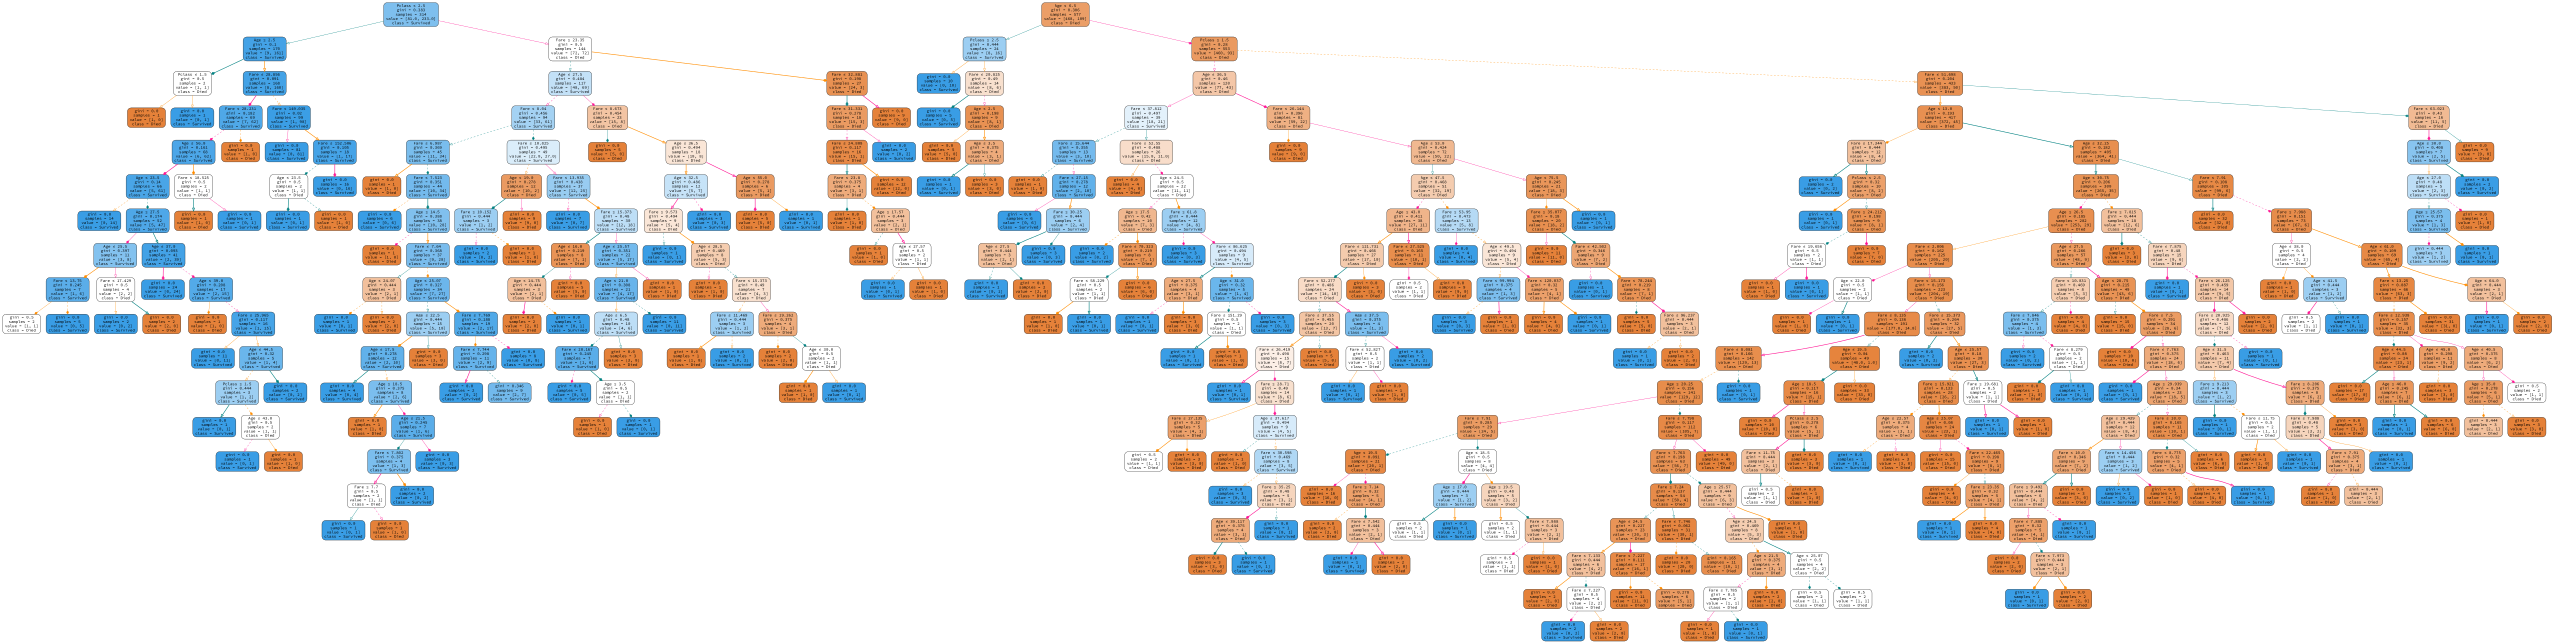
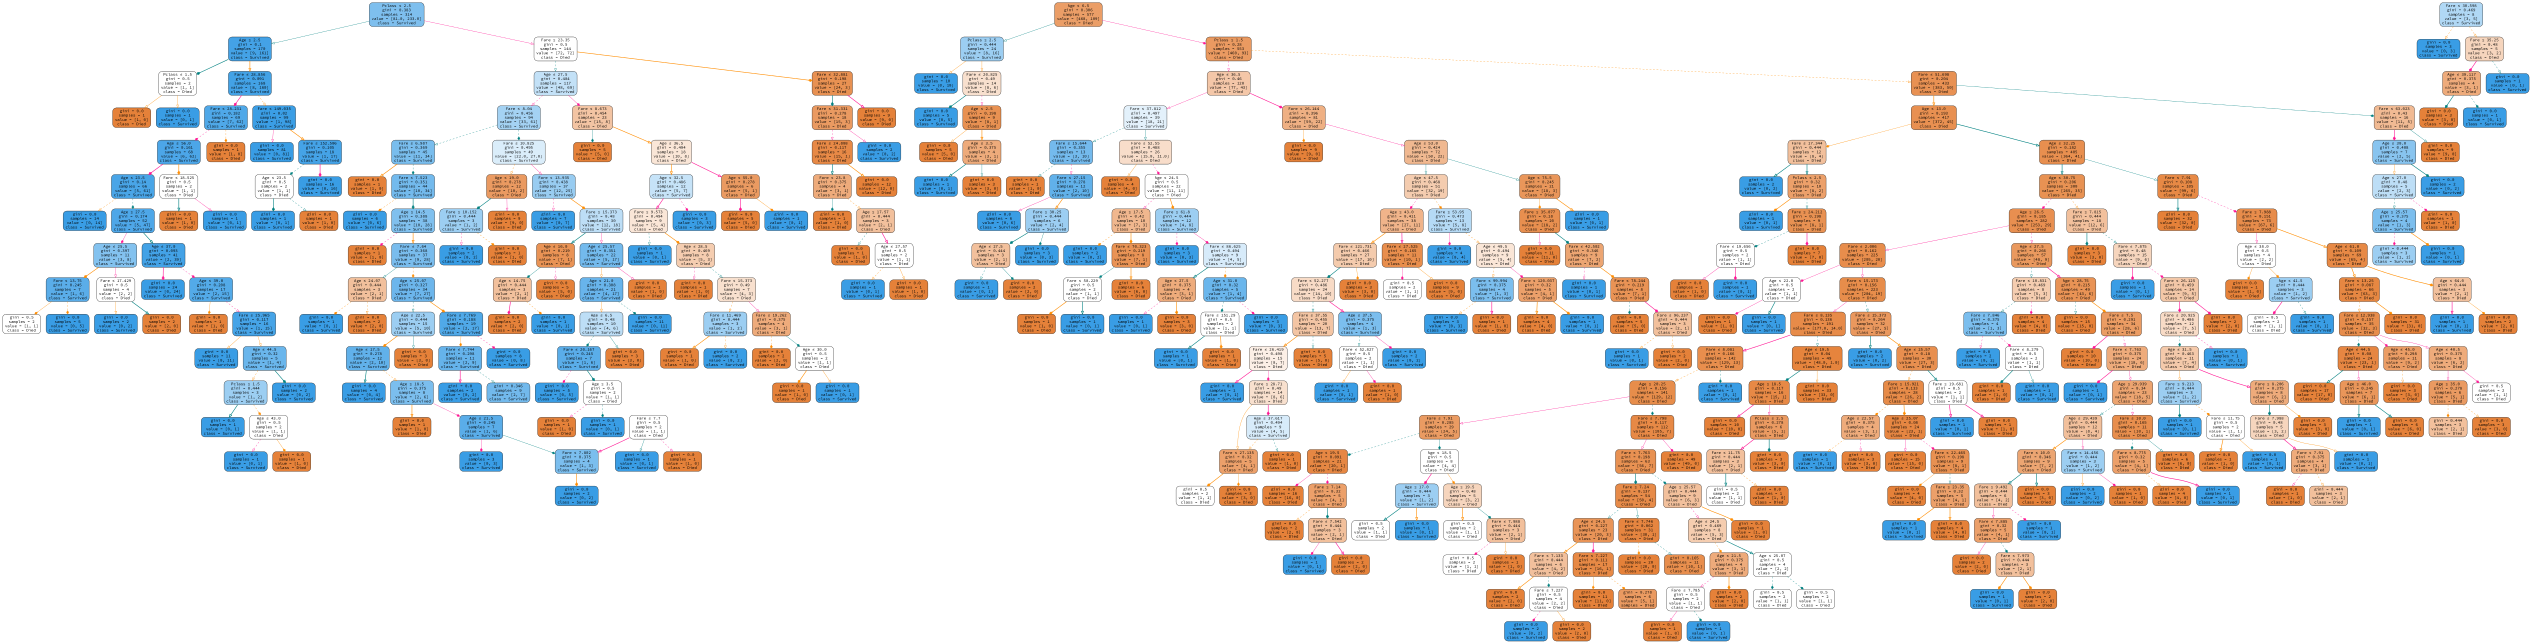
(1489, 169) -> (1482, 169)
(2108, 202) -> (2074, 202)
(867, 203) -> (853, 203)
(2002, 238) -> (1949, 238)
(1276, 443) -> (1254, 443)
(379, 477) -> (615, 444)
